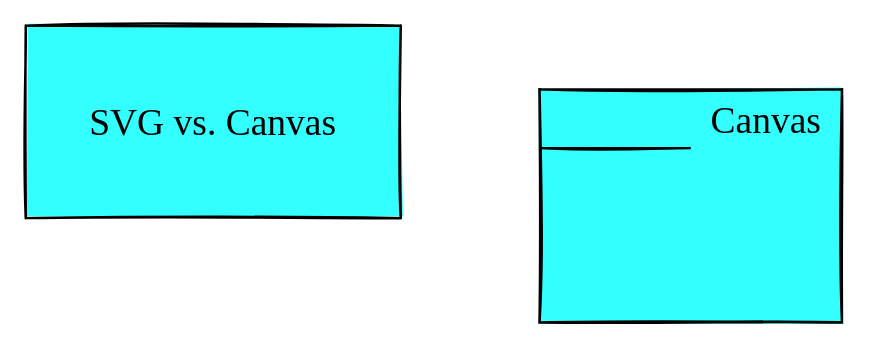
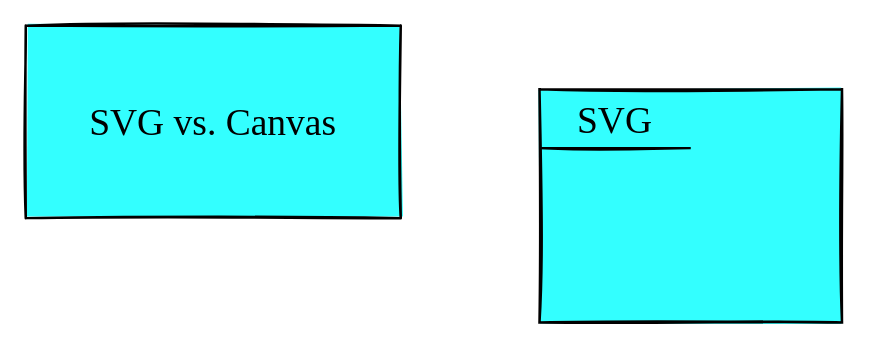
none -> (615, 119)
(766, 119) -> none
